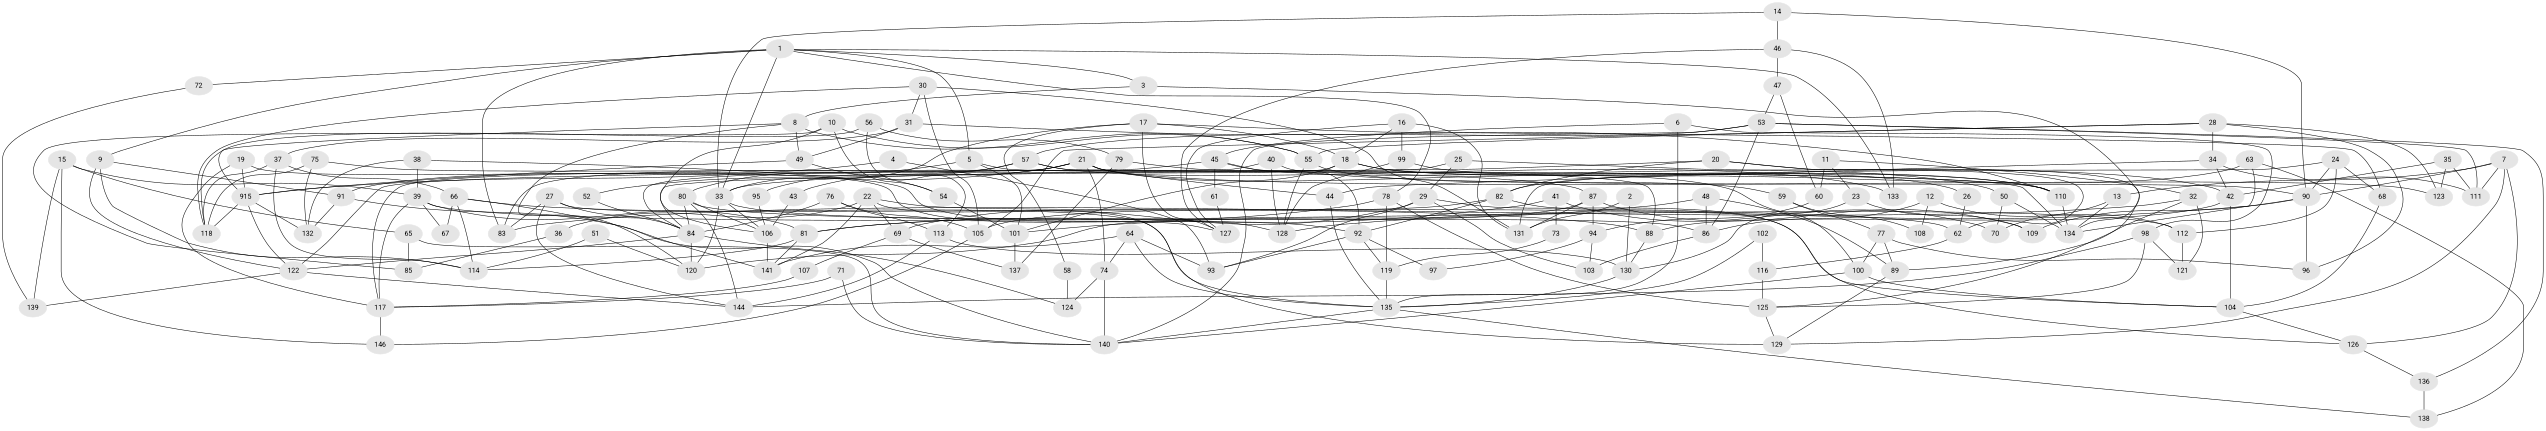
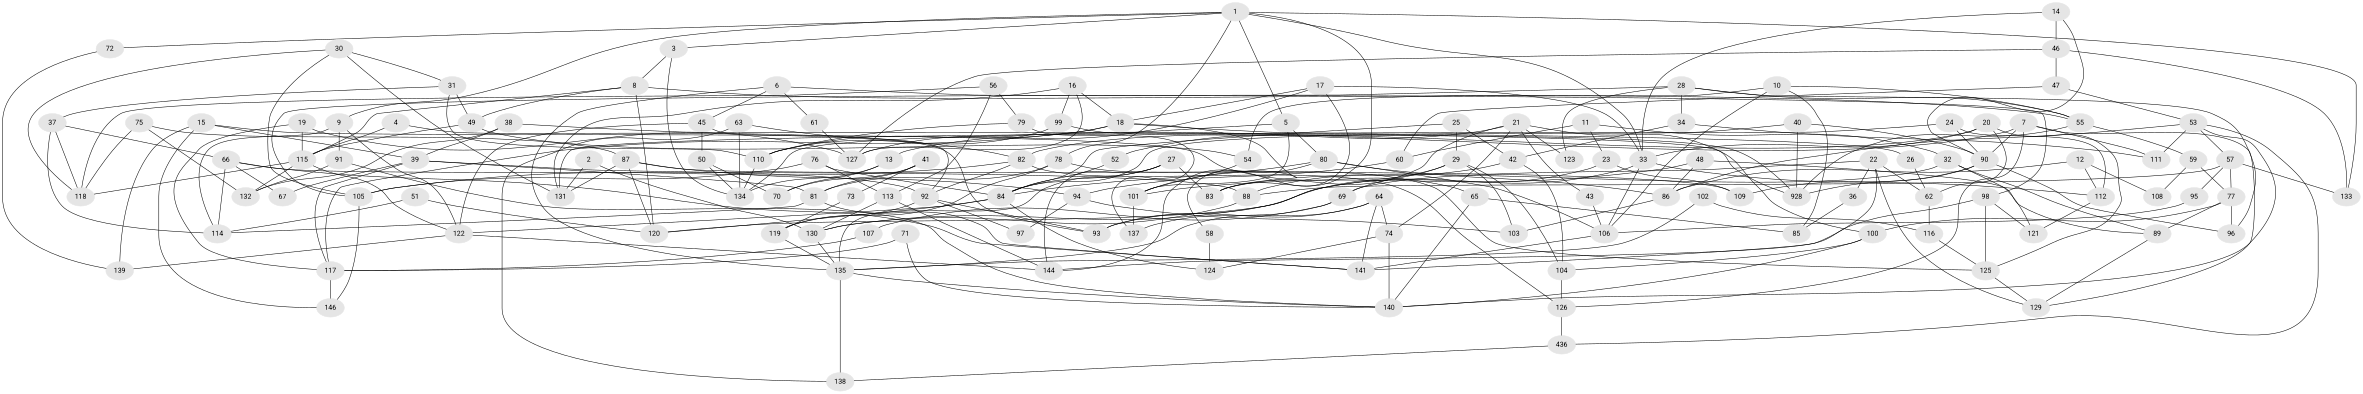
(2448, 160) -> none
(682, 174) -> (2231, 178)
(1215, 178) -> (796, 104)
(246, 197) -> (302, 160)
(1330, 197) -> none
(2382, 197) -> none
(1282, 234) -> (1797, 197)
(2424, 382) -> (1562, 345)
